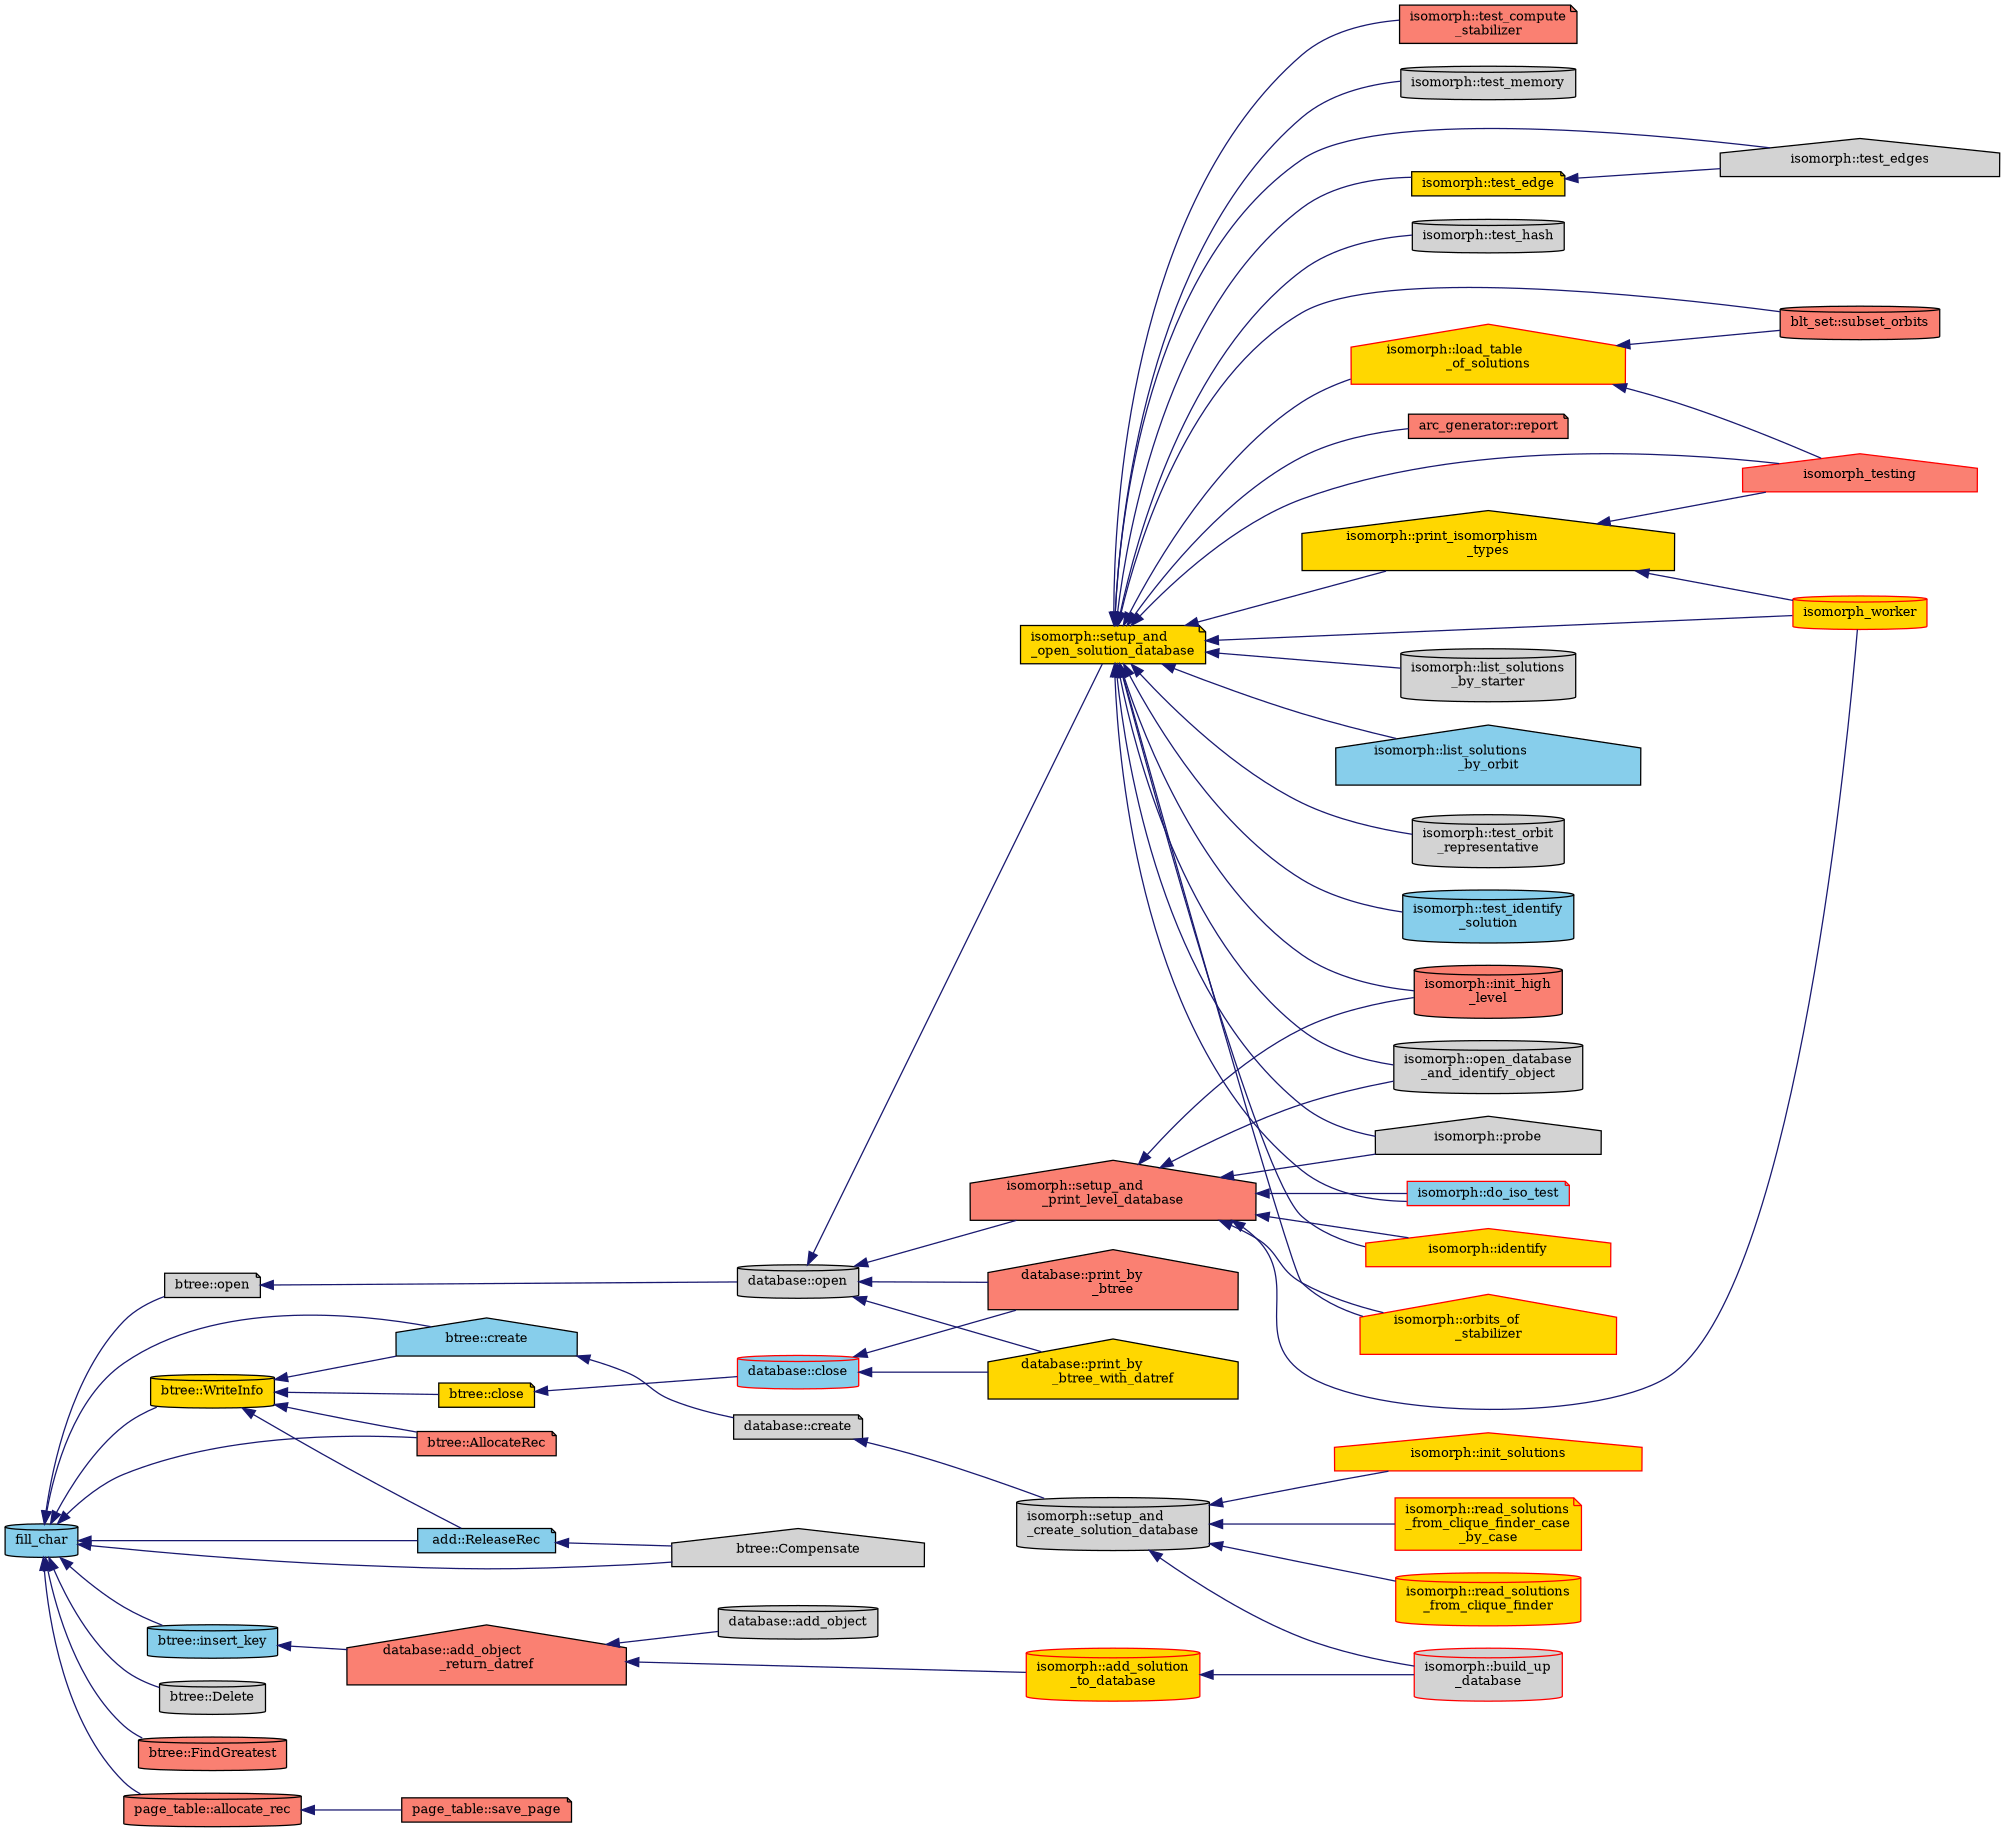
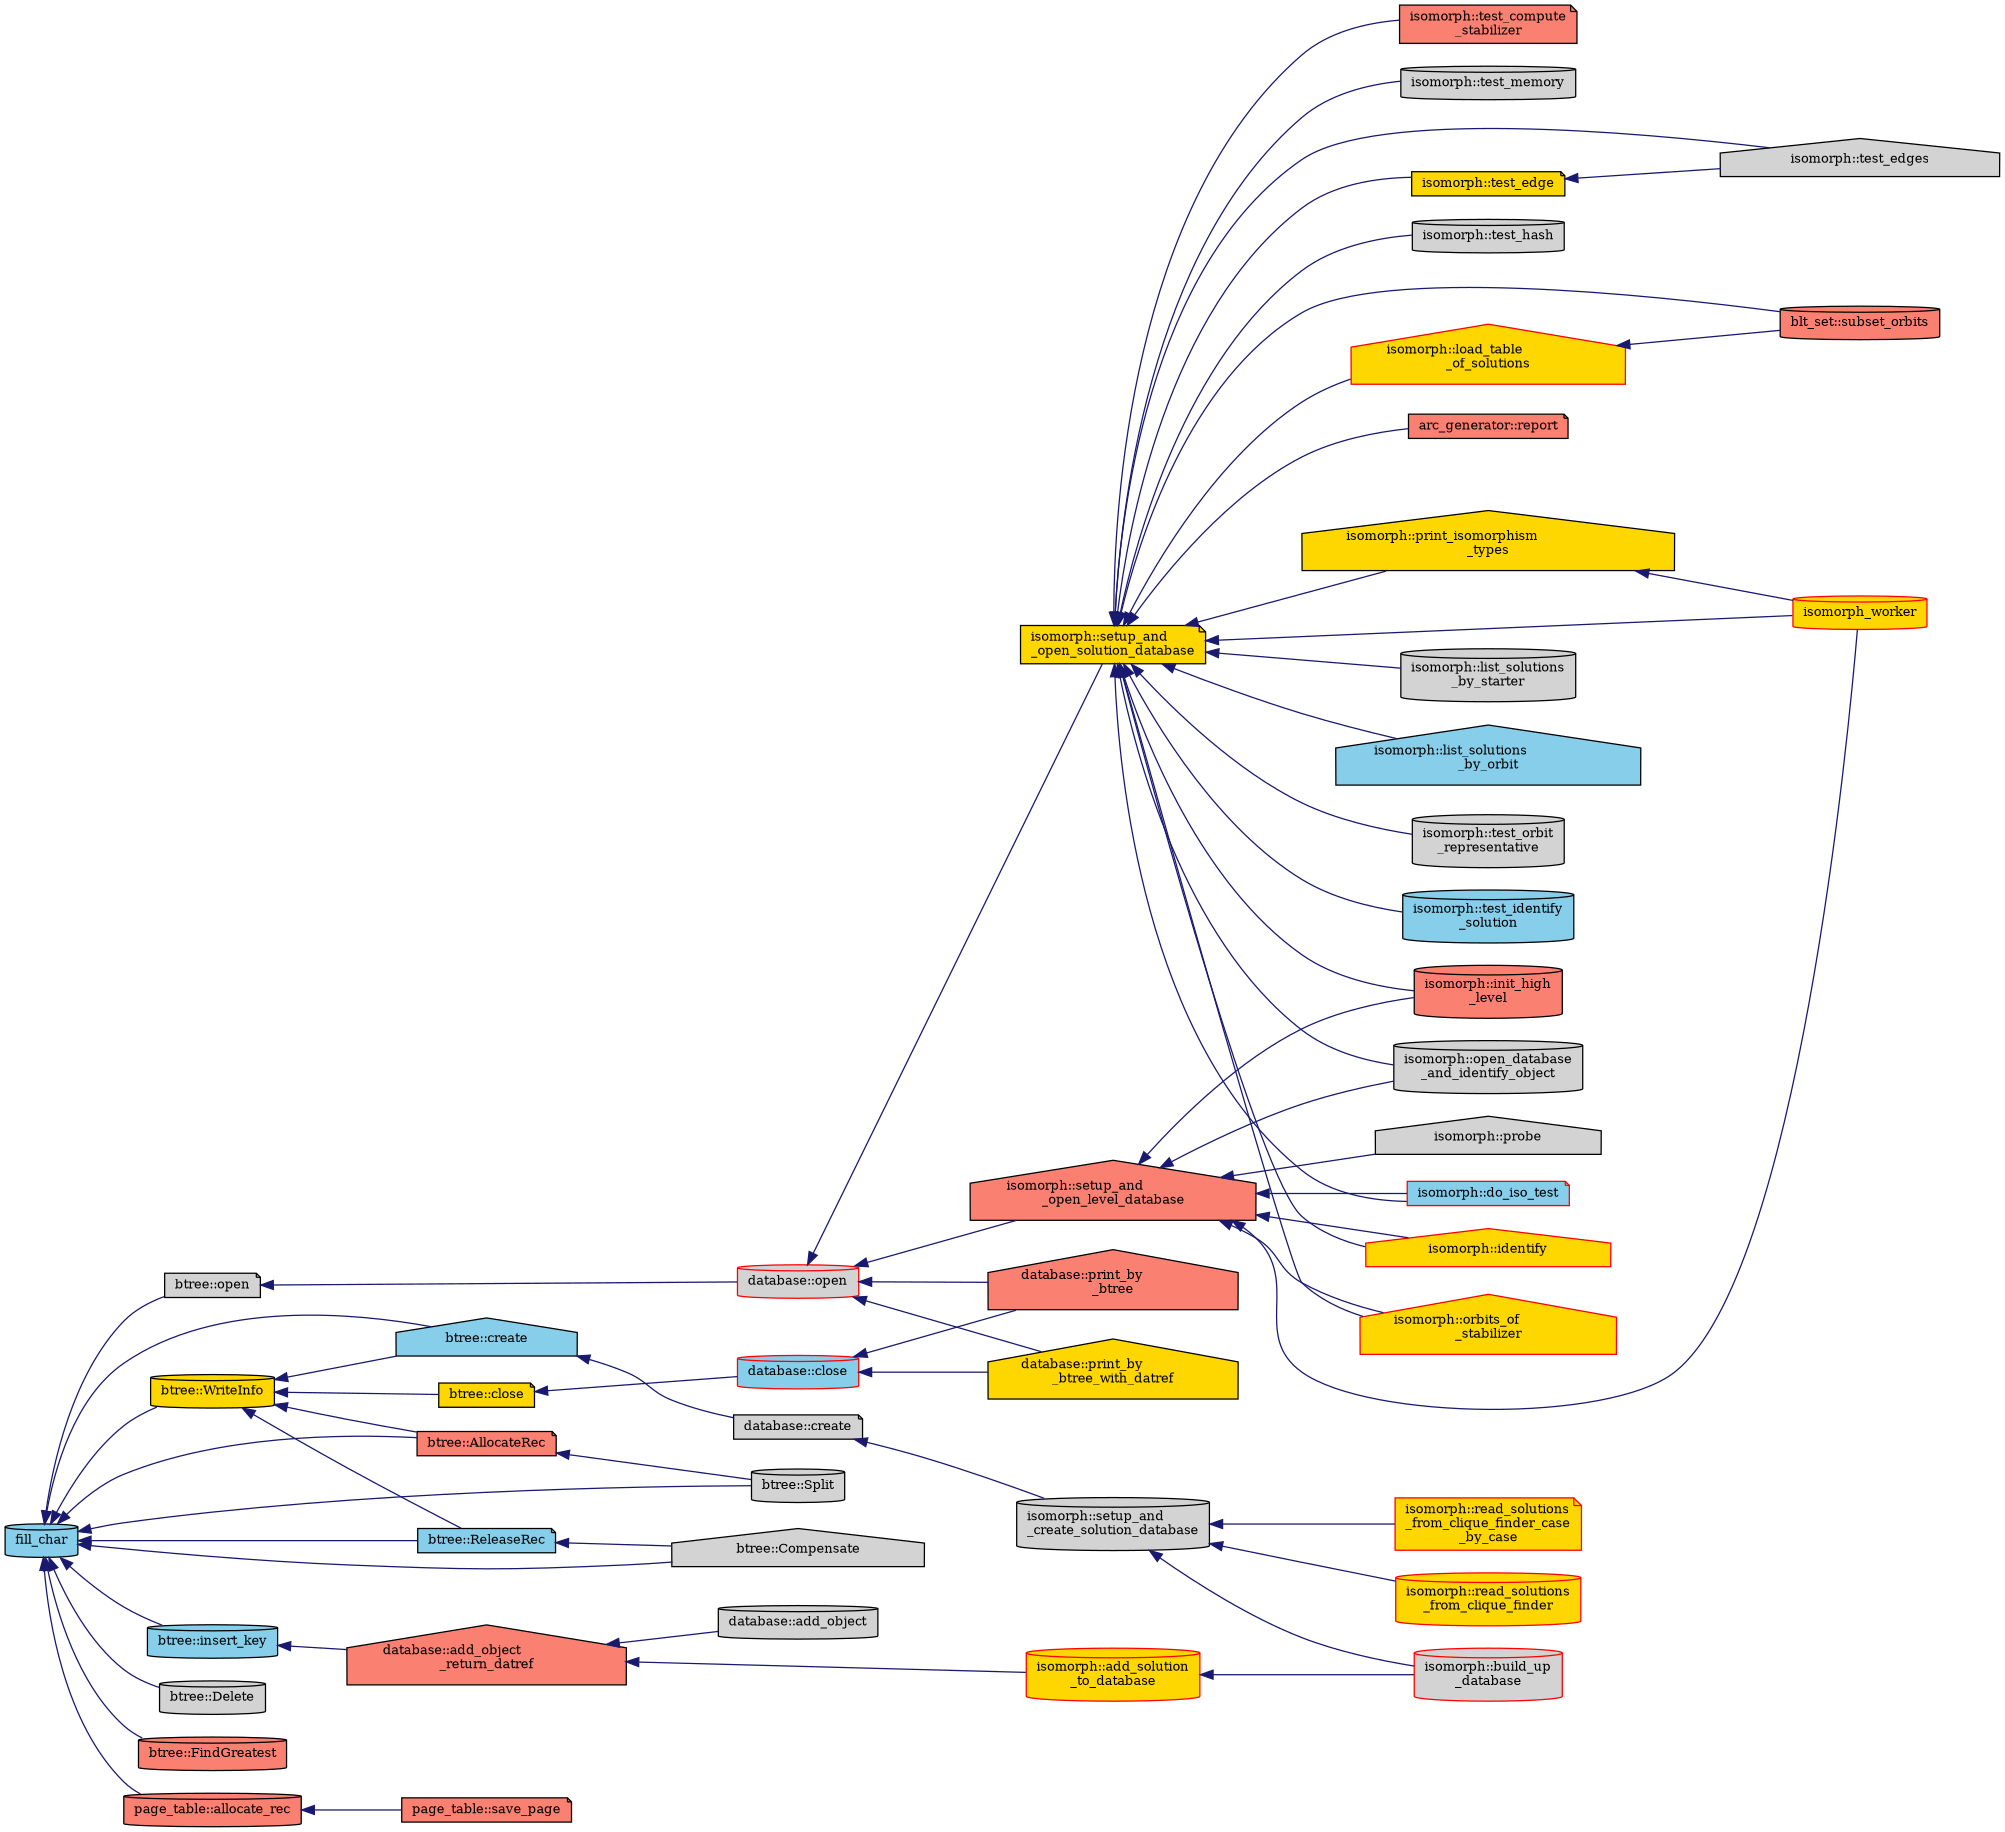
(1860, 475) -> none
(1186, 946) -> none
(1113, 1193) -> (1113, 1193)
(798, 1282) -> (798, 1282)
(1488, 1454) -> none
none -> (798, 1486)
(487, 1541) -> (487, 1541)
